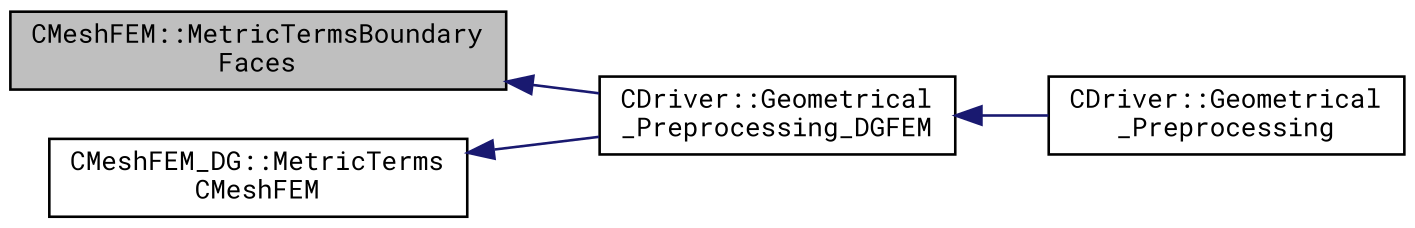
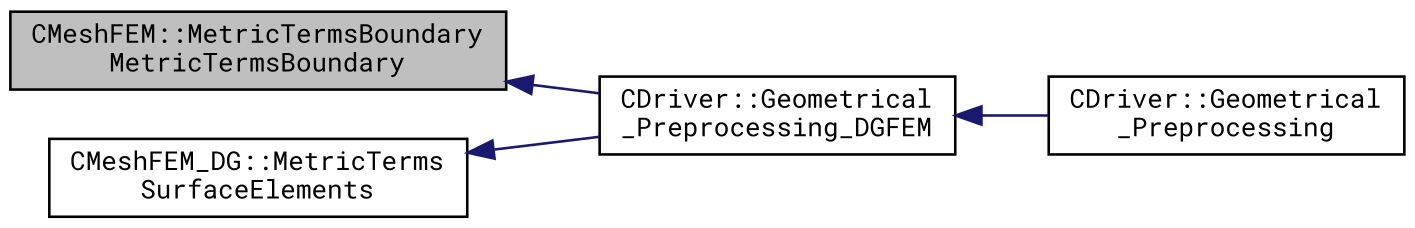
(258, 51) -> (258, 51)
(258, 178) -> (258, 178)
